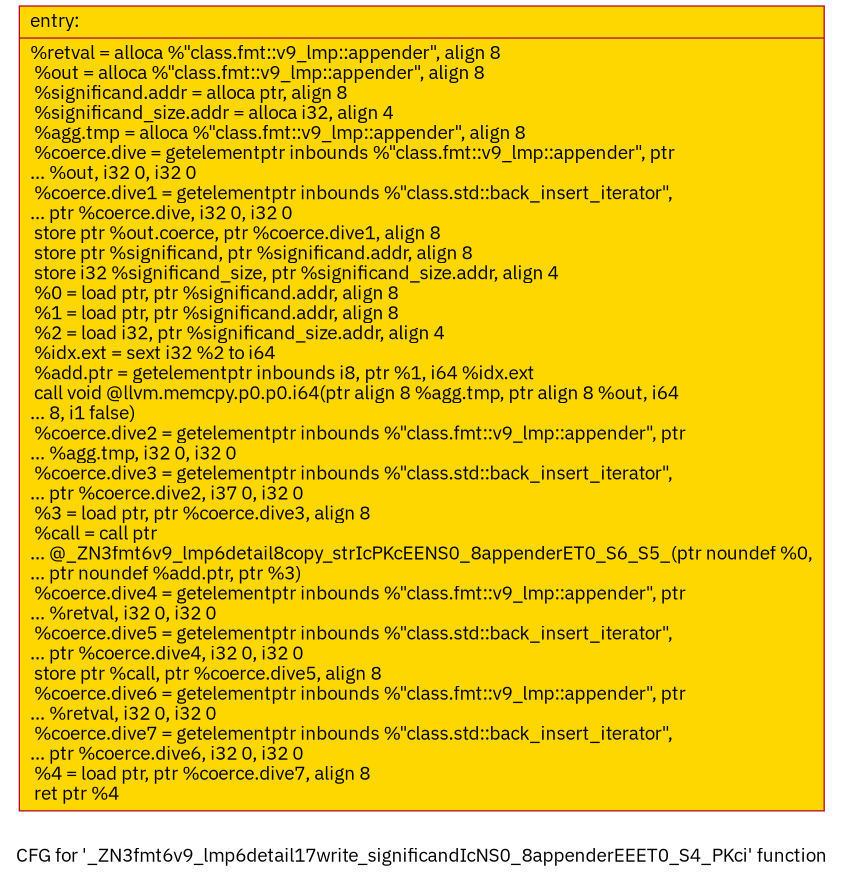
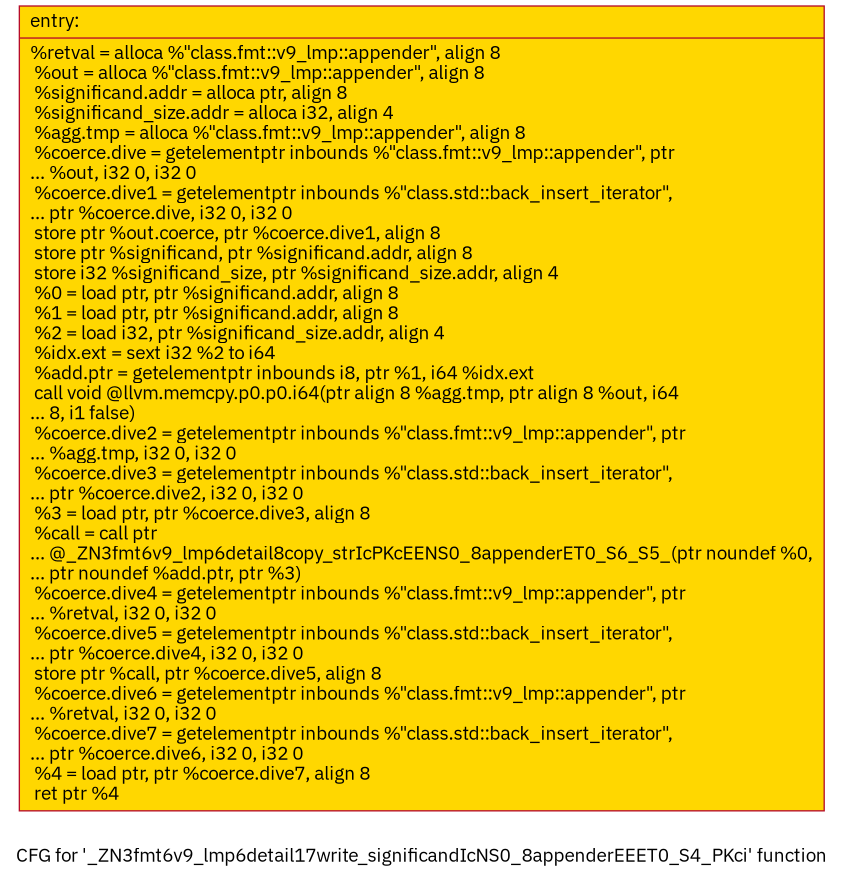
(167, 494) -> (167, 494)
